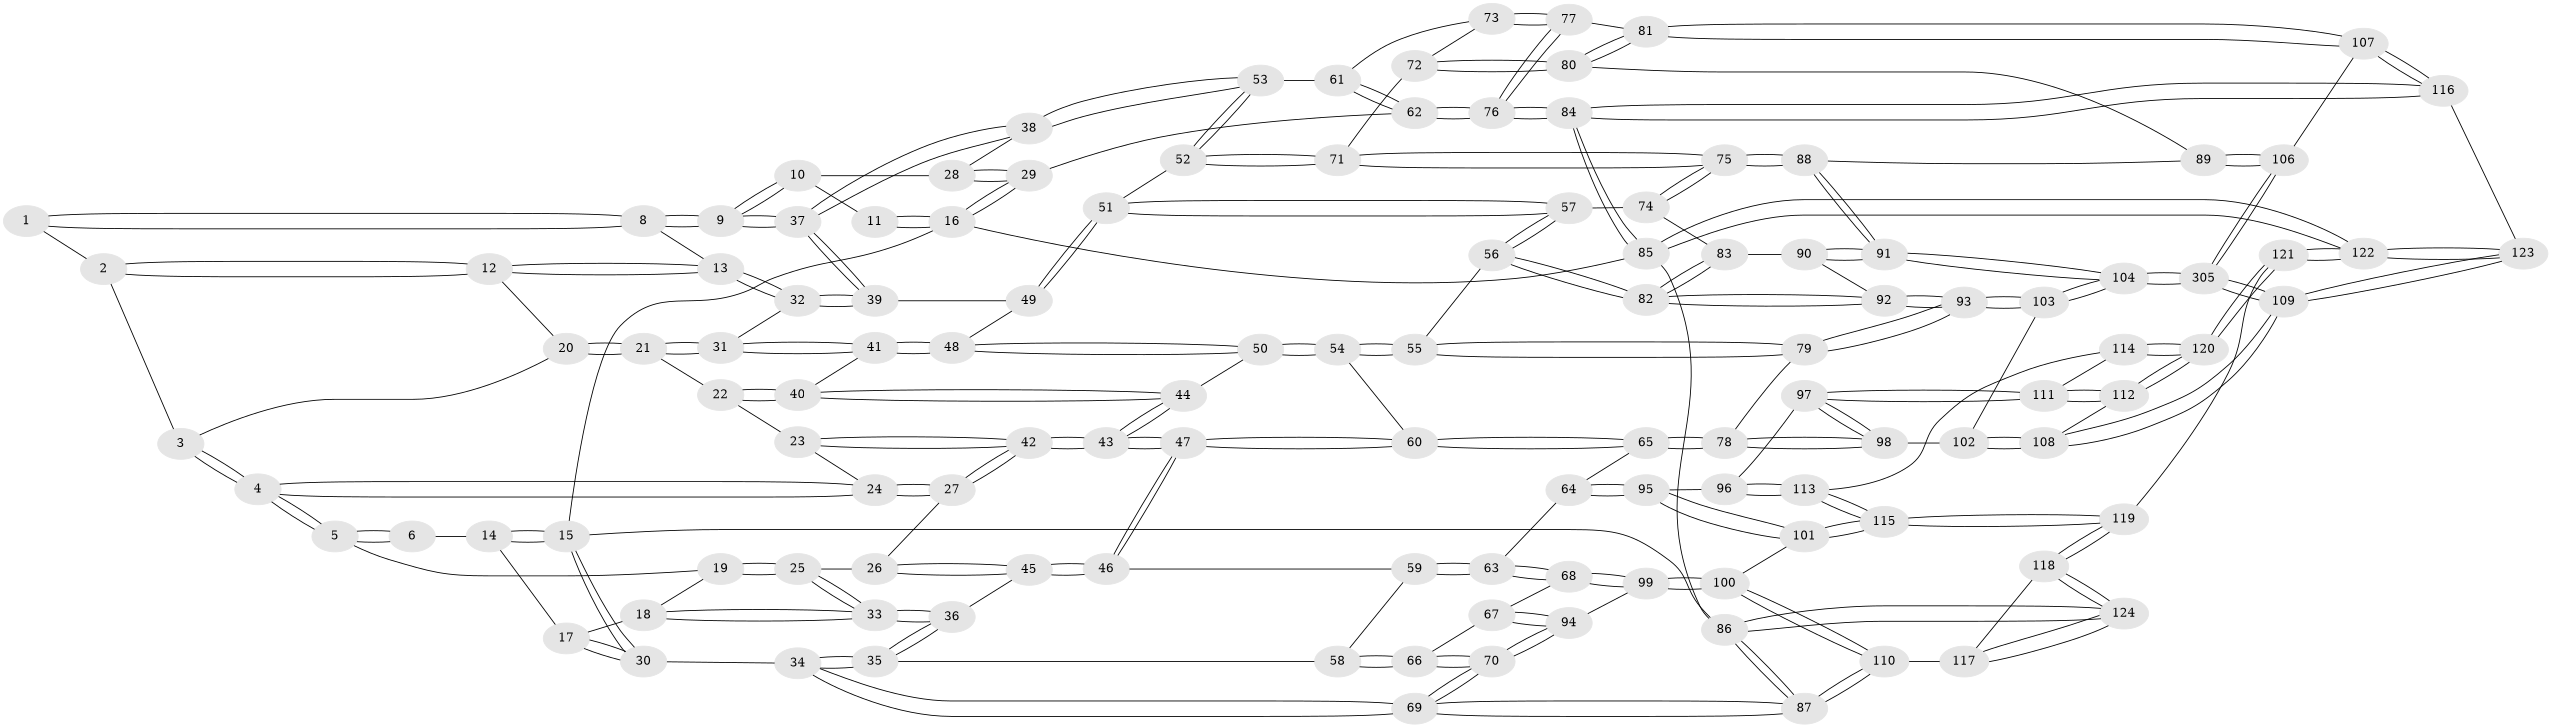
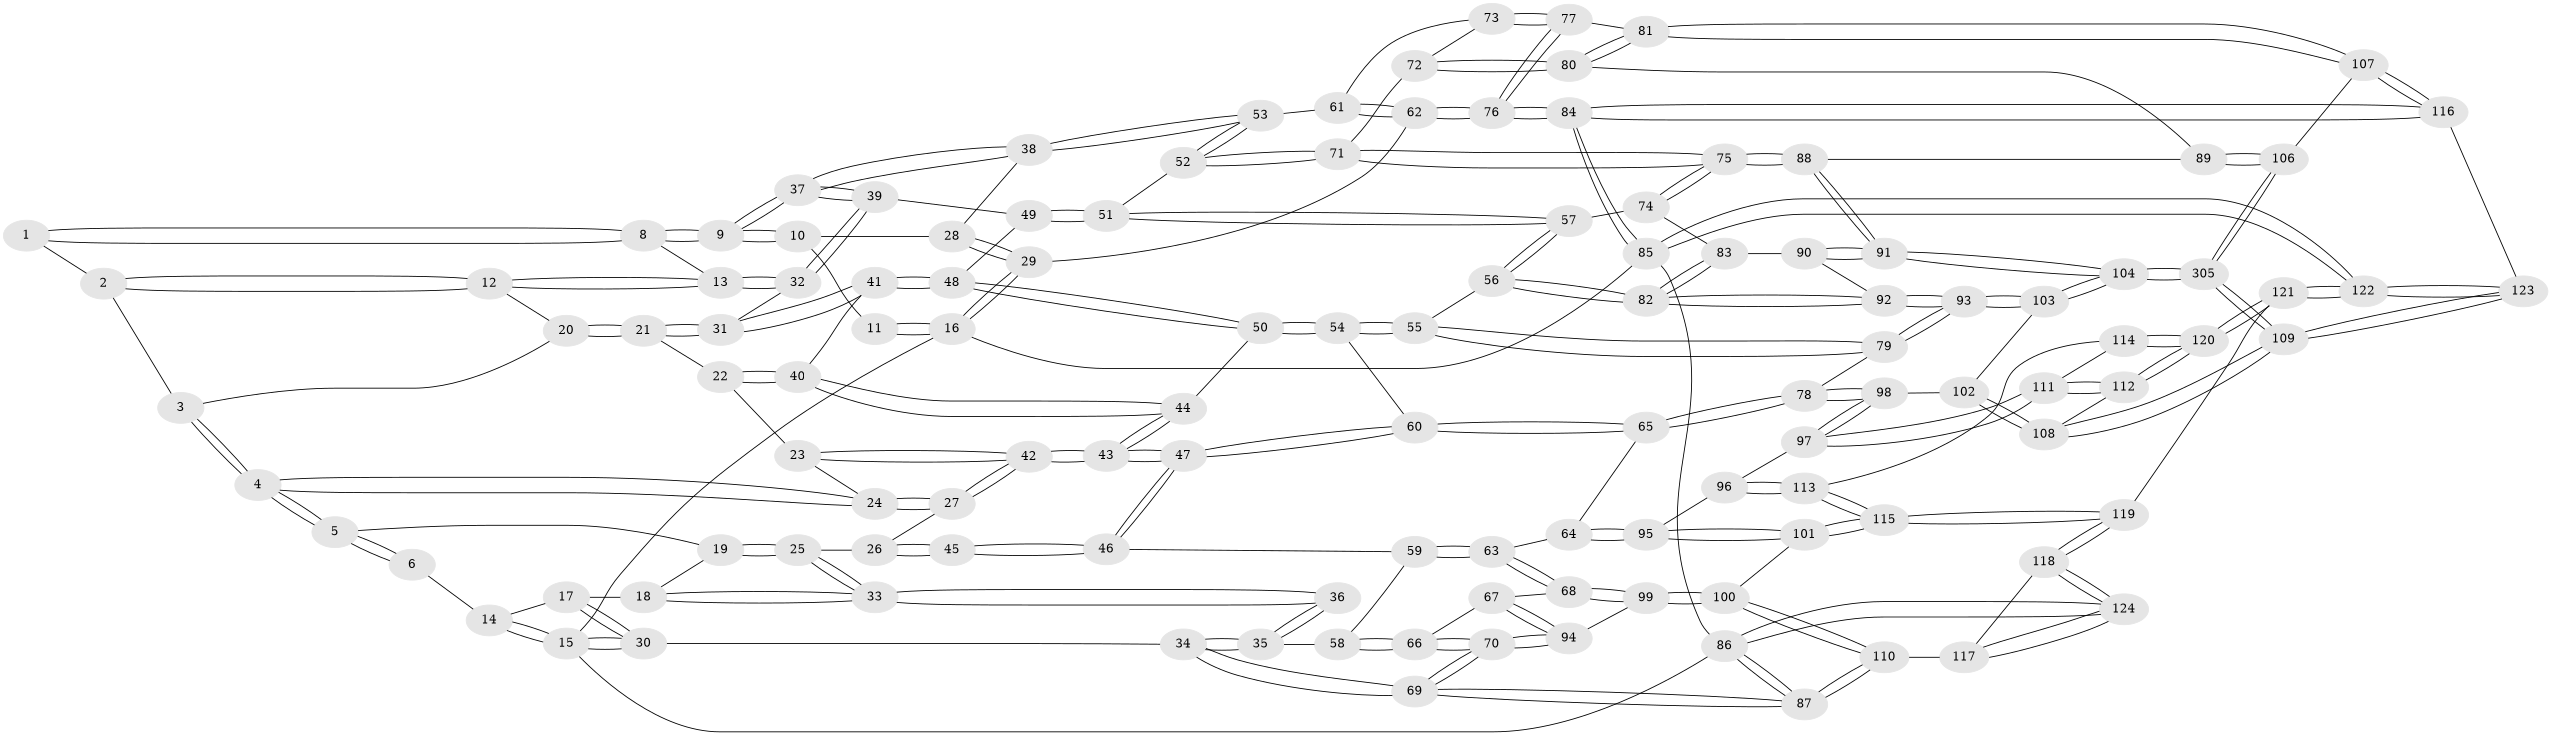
(991, 593) -> none
